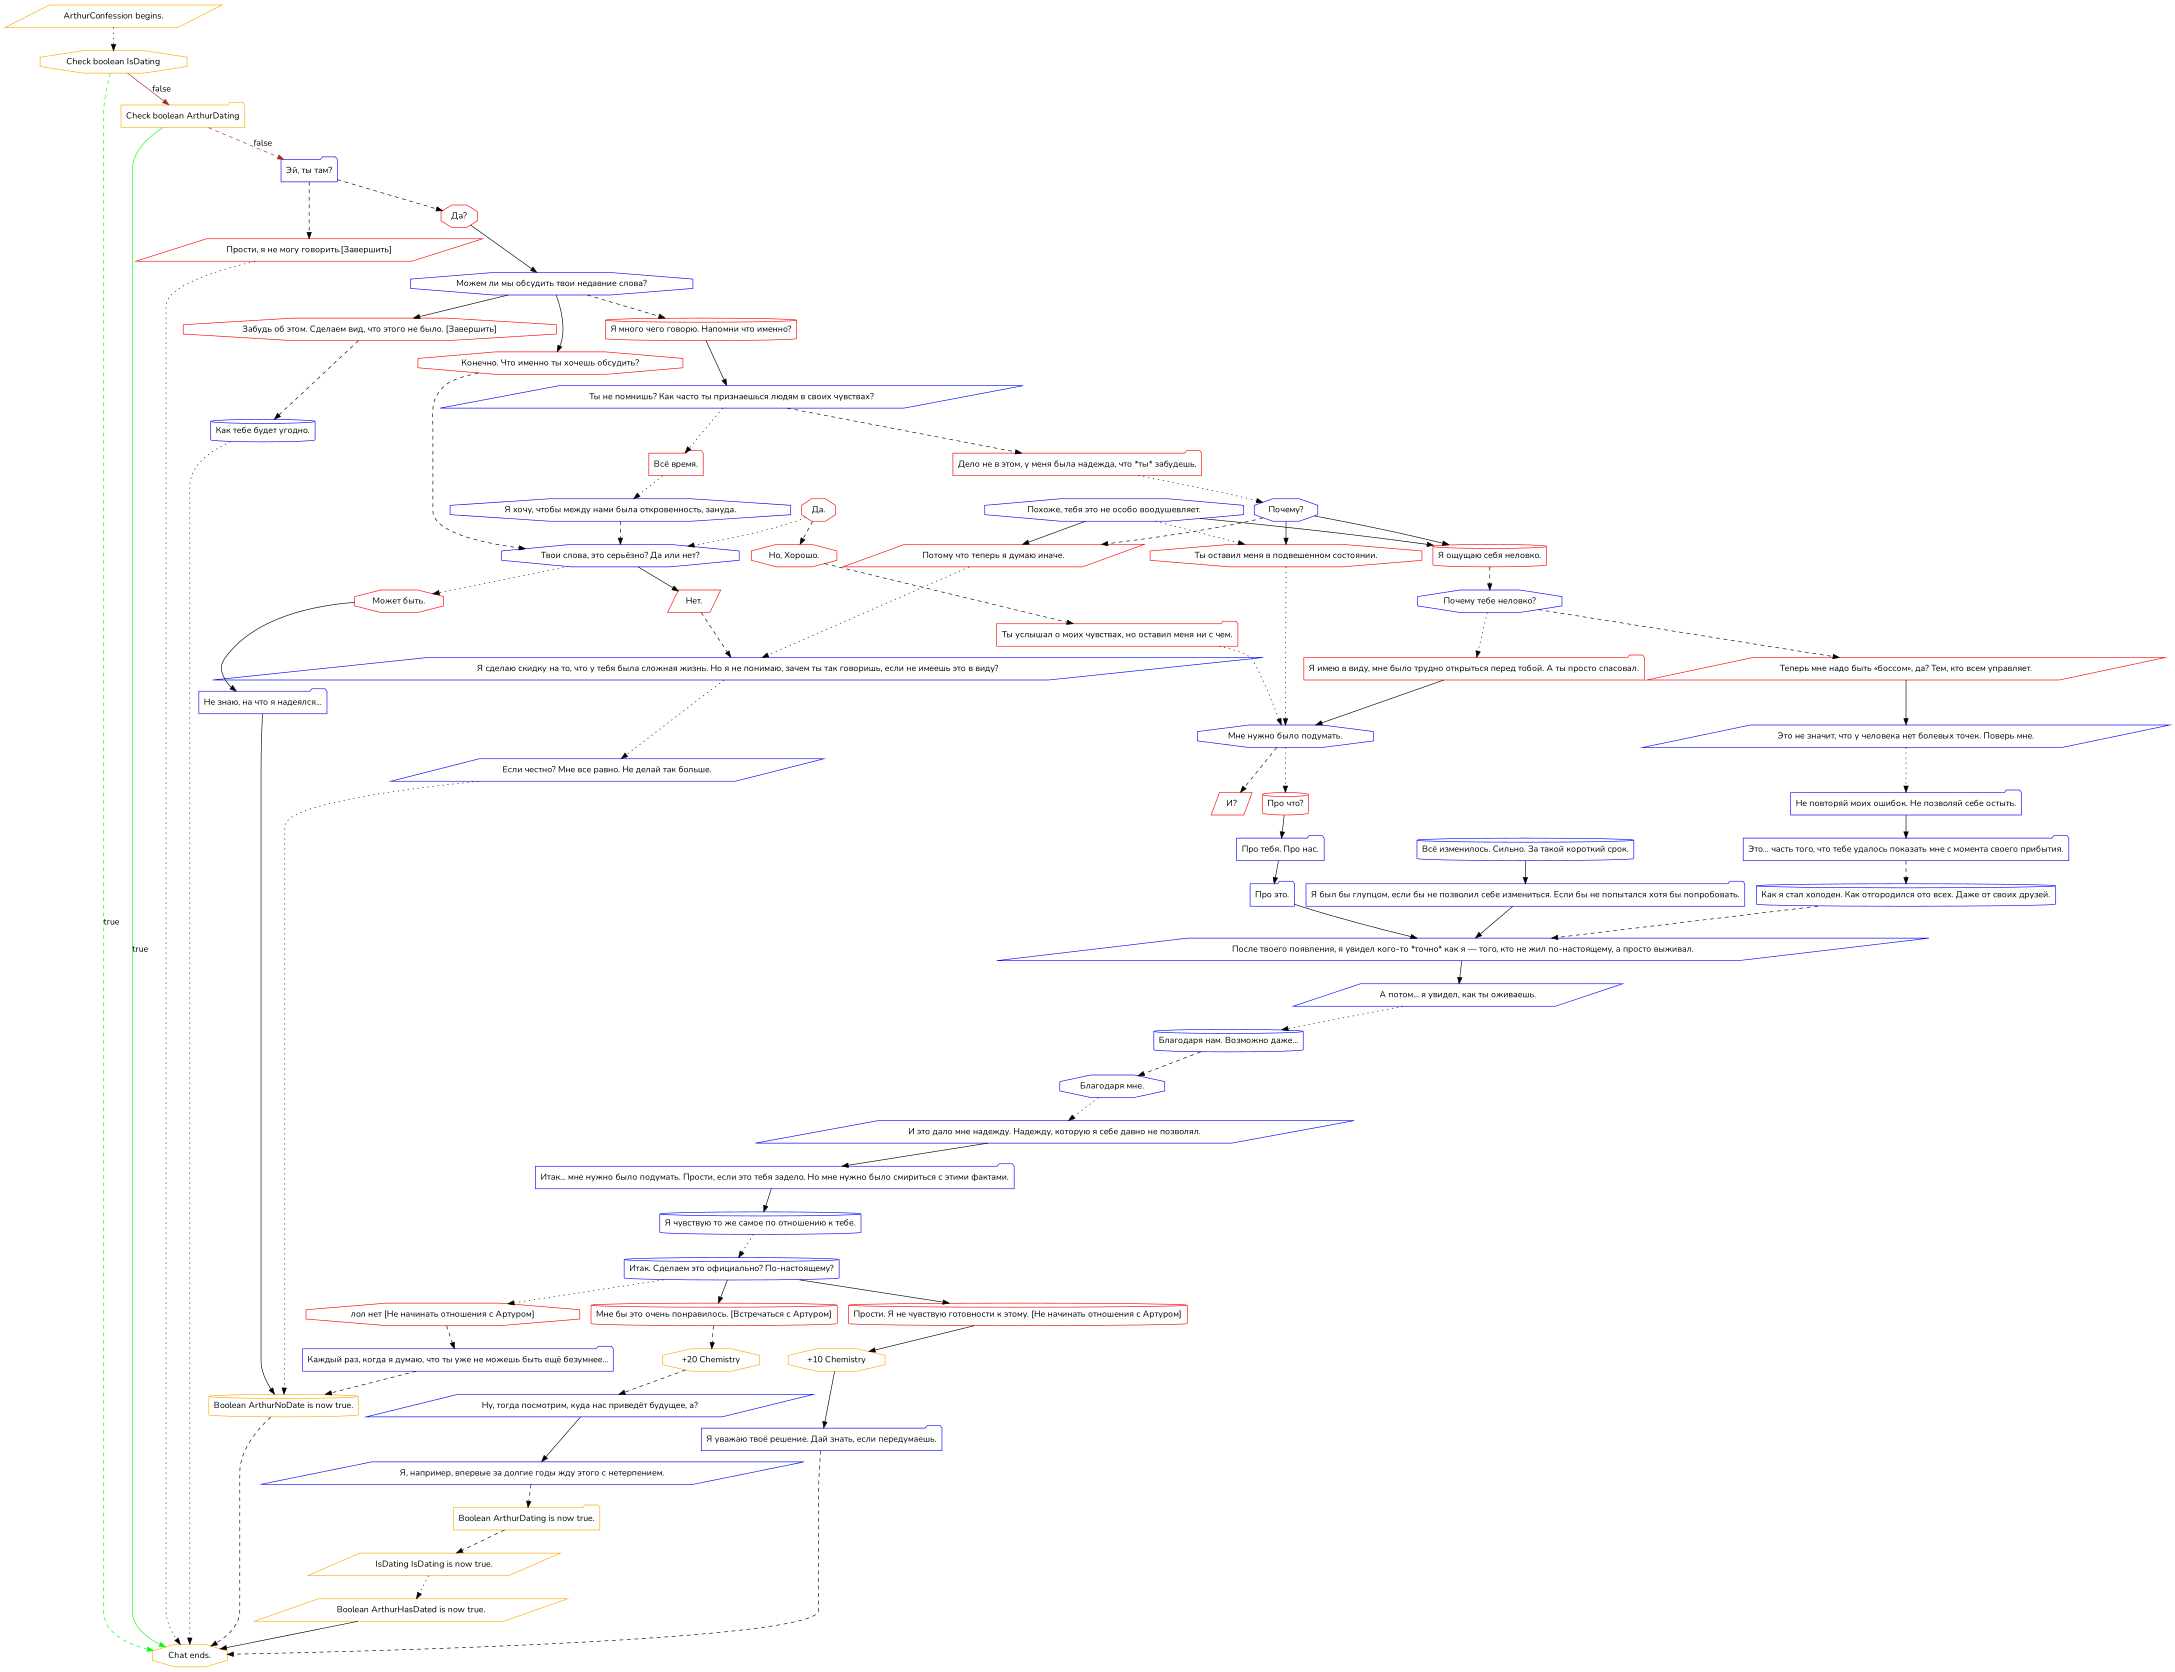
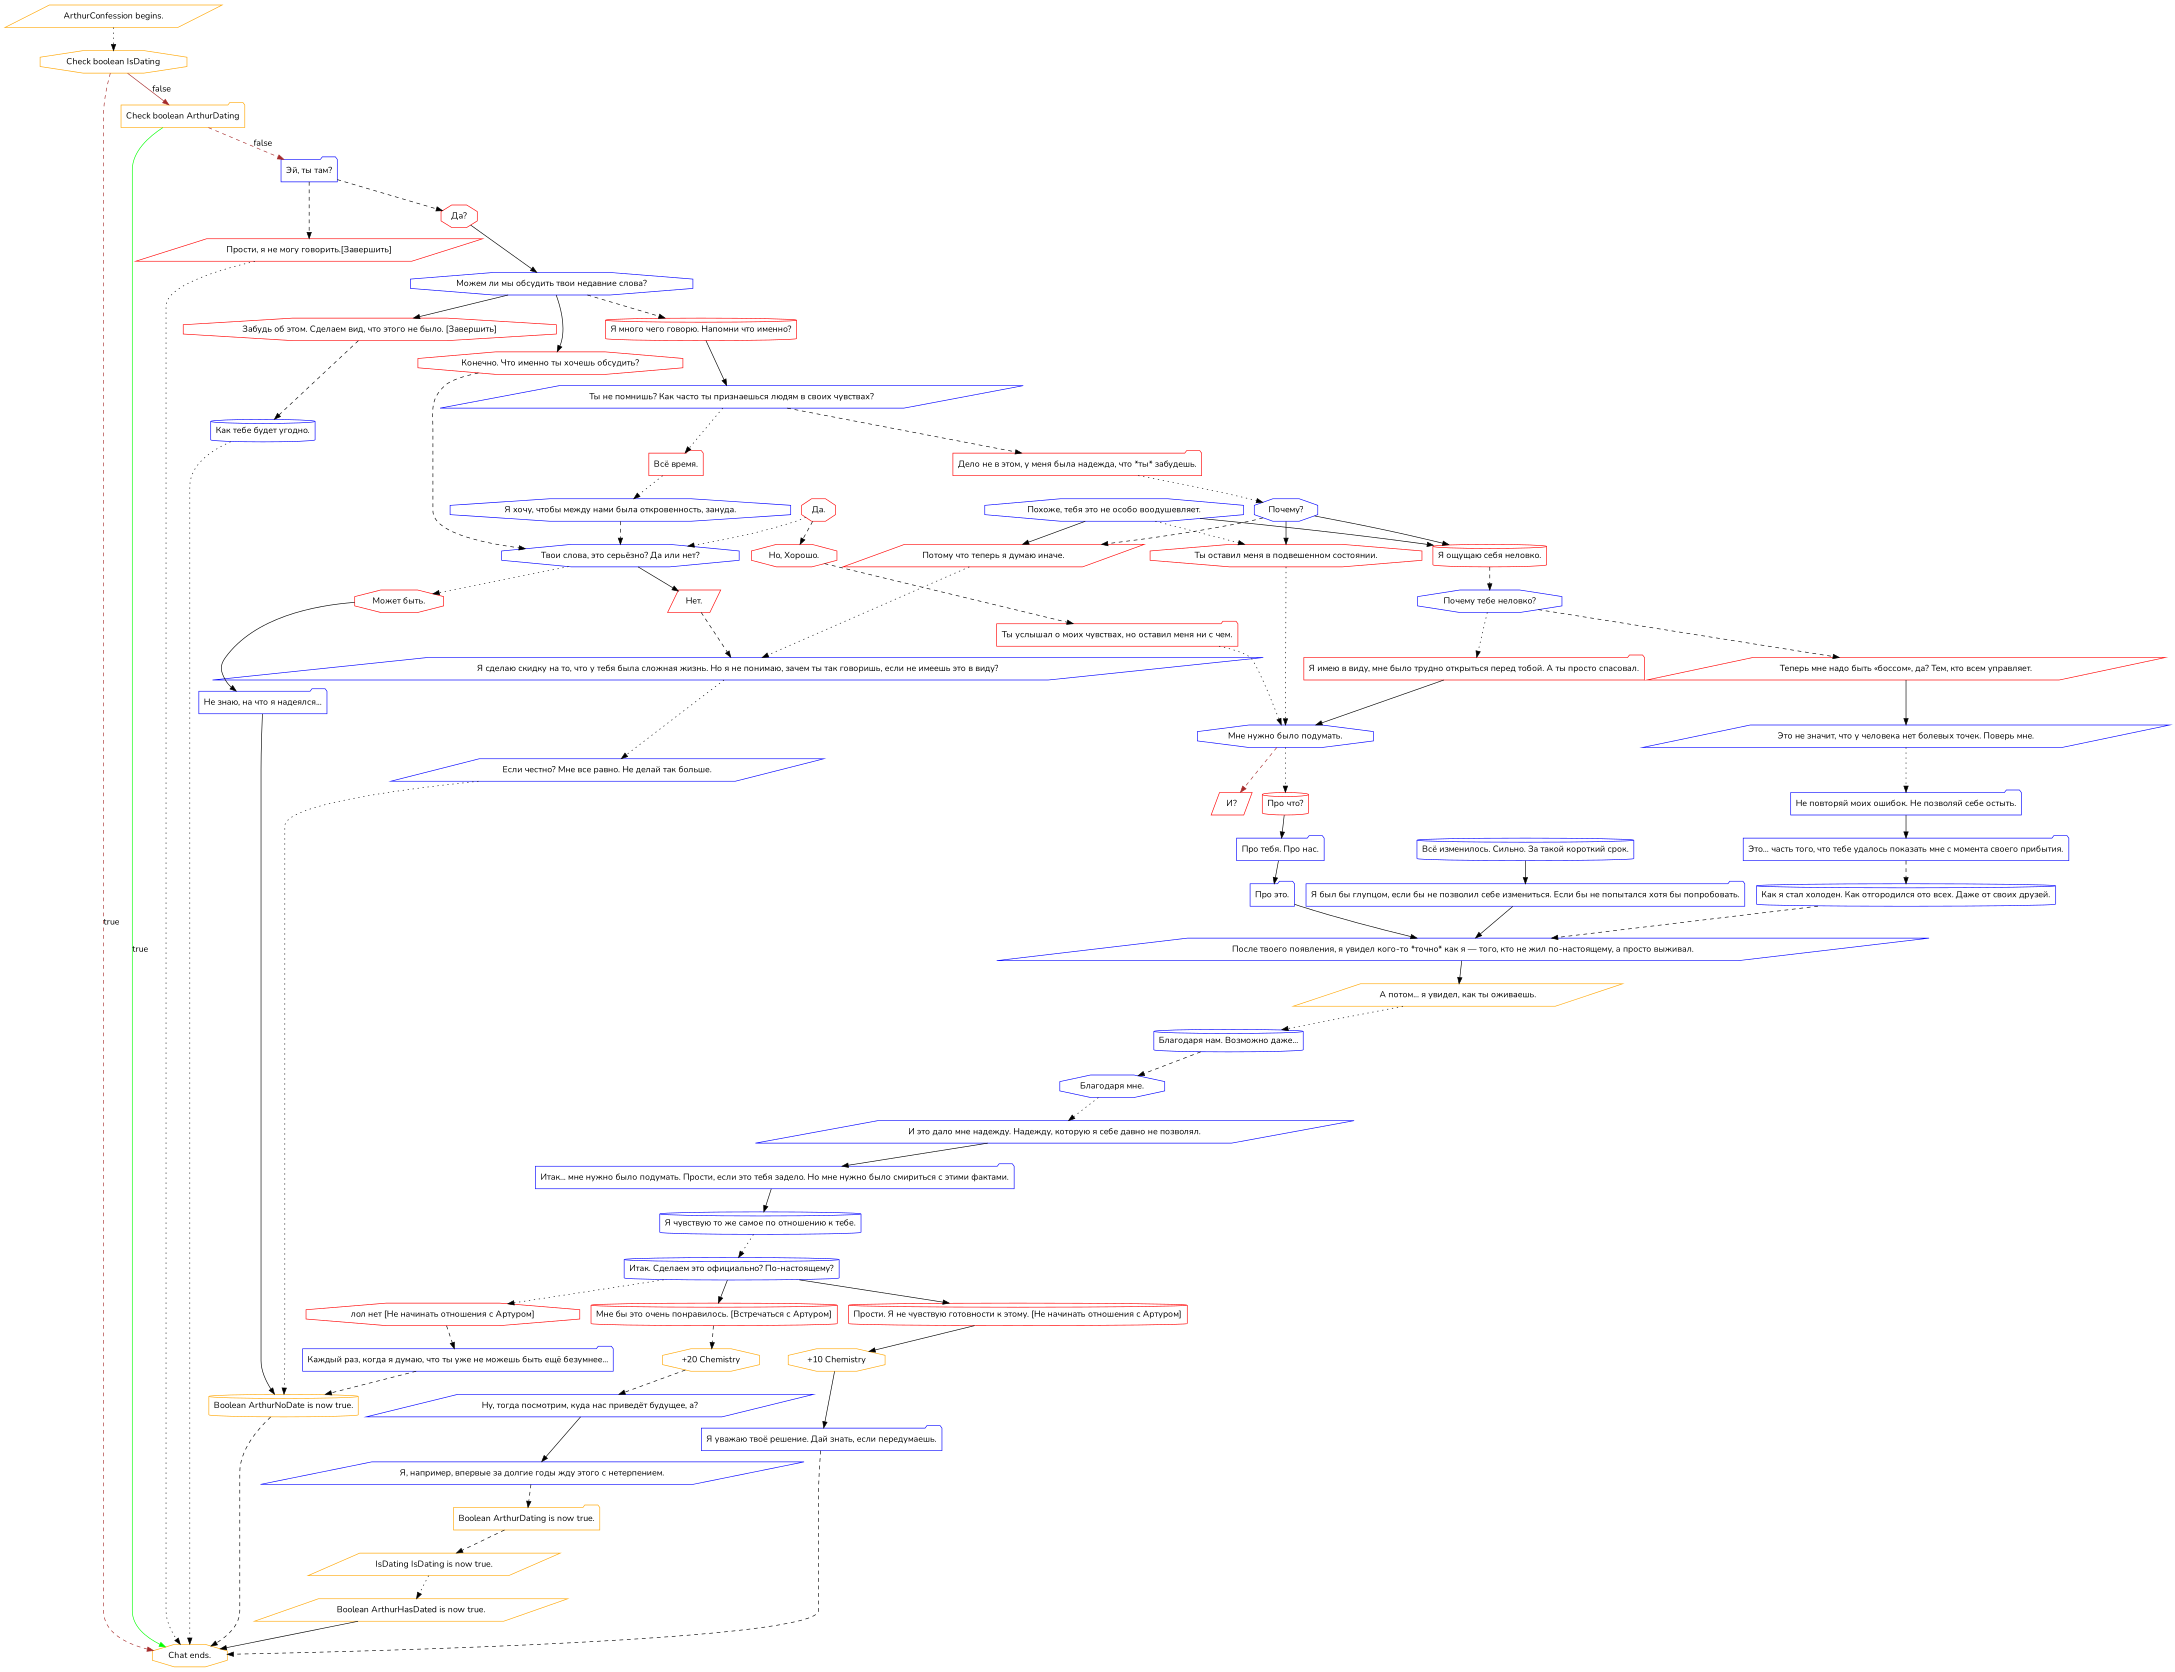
(1261, 767) -> (1261, 767)
(104, 873) -> (104, 873)
(1458, 995) -> (1458, 995)
